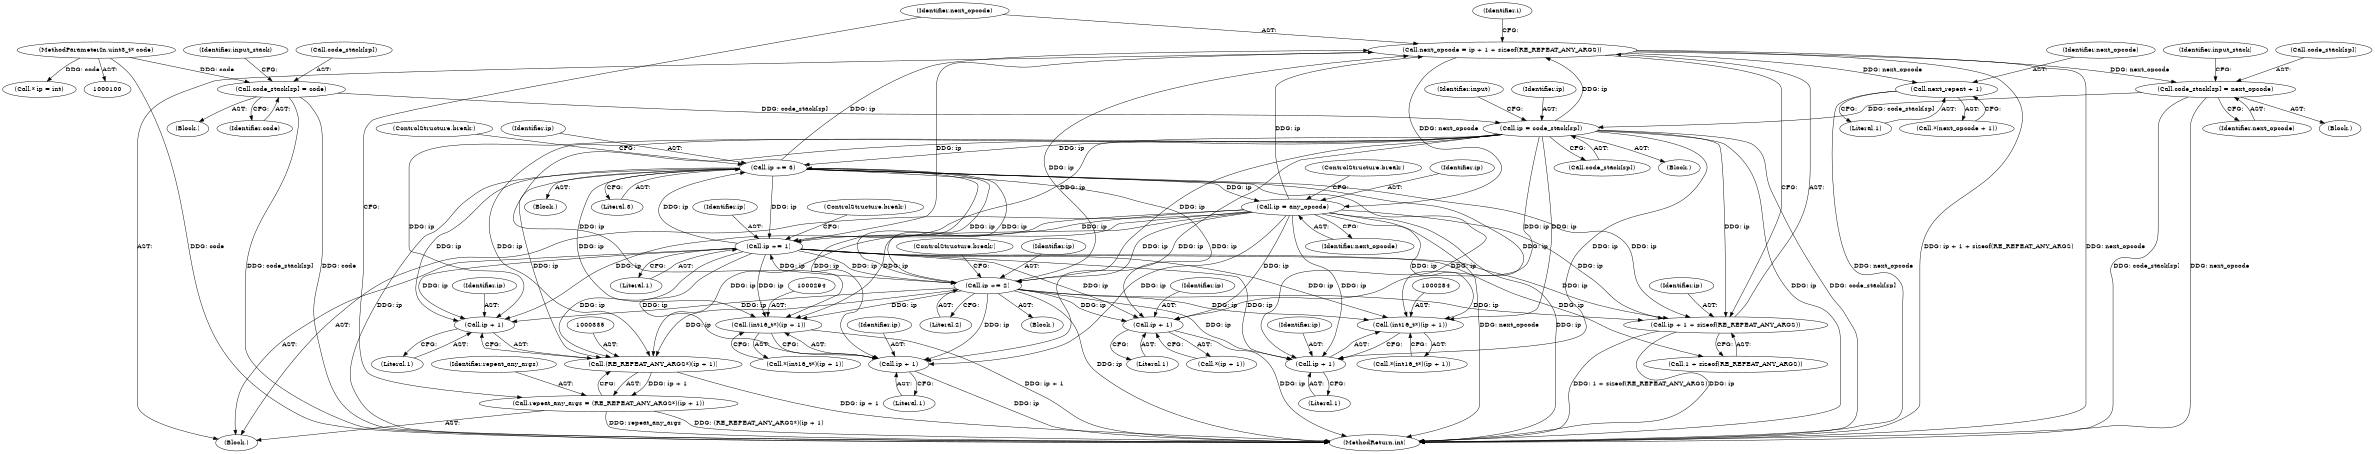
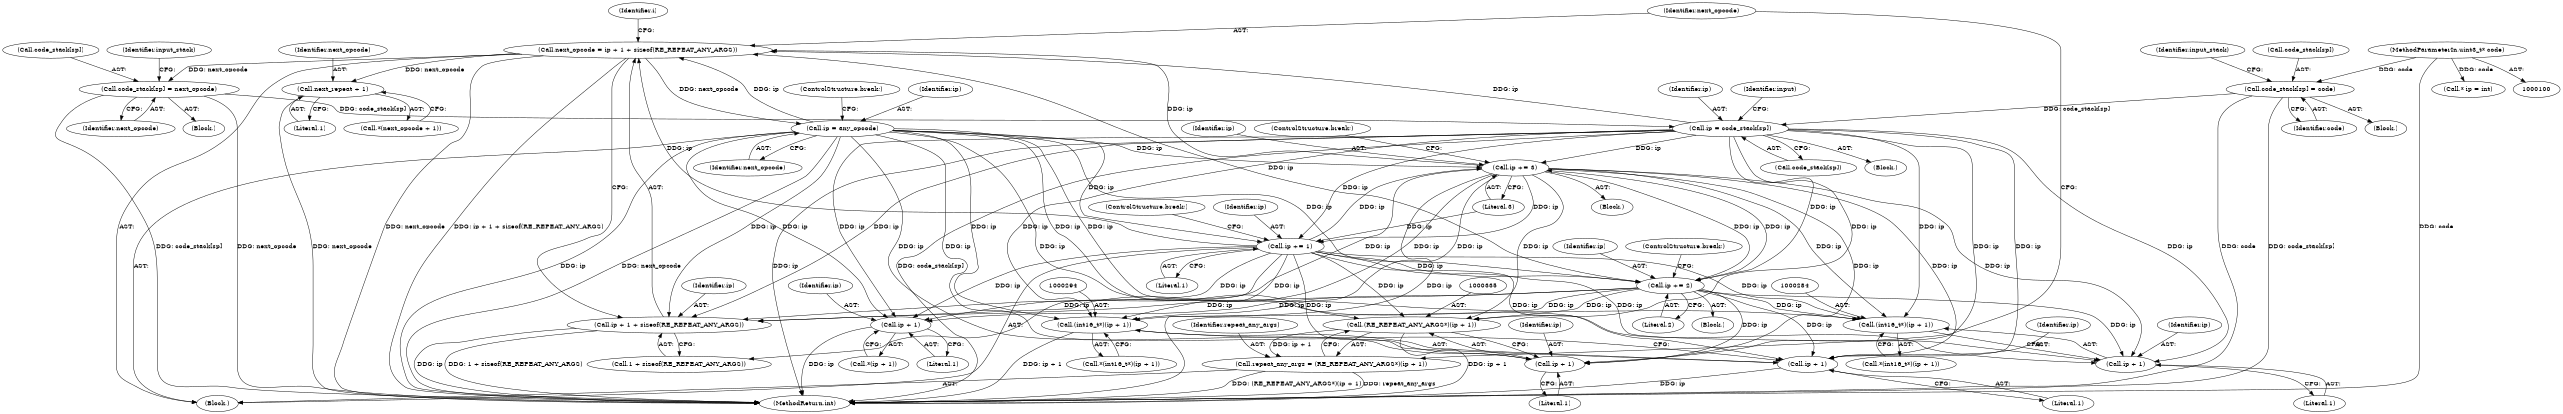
(1033, 176) -> (1184, 157)
(861, 277) -> (1399, 226)
(1147, 402) -> none
